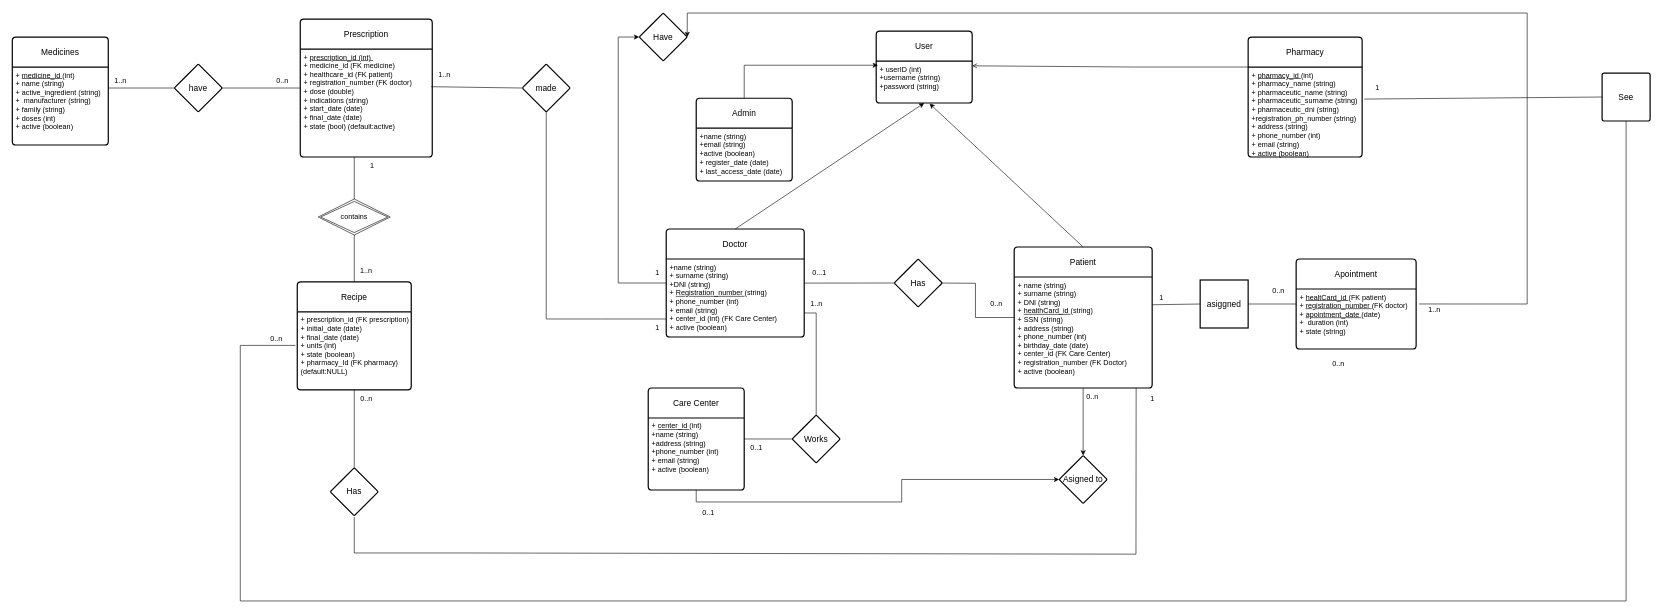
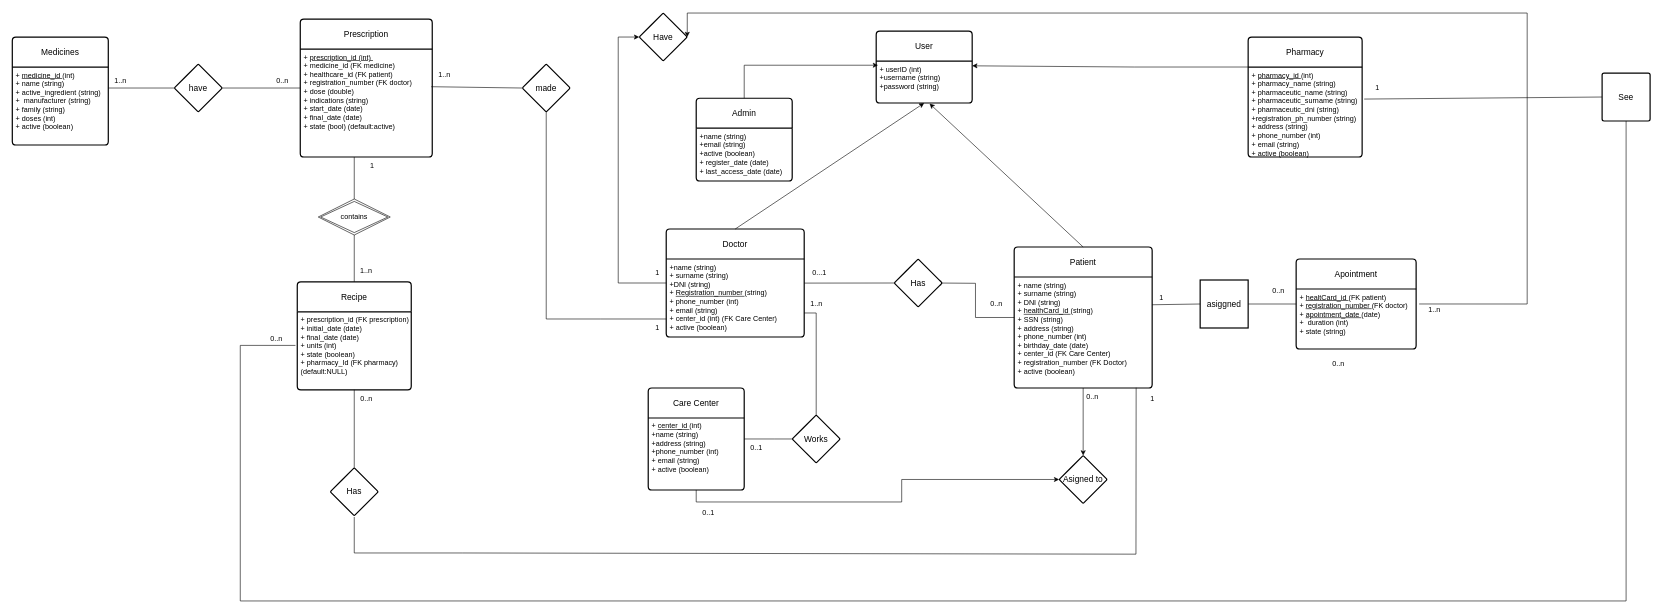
(976, 66) -> (977, 66)
